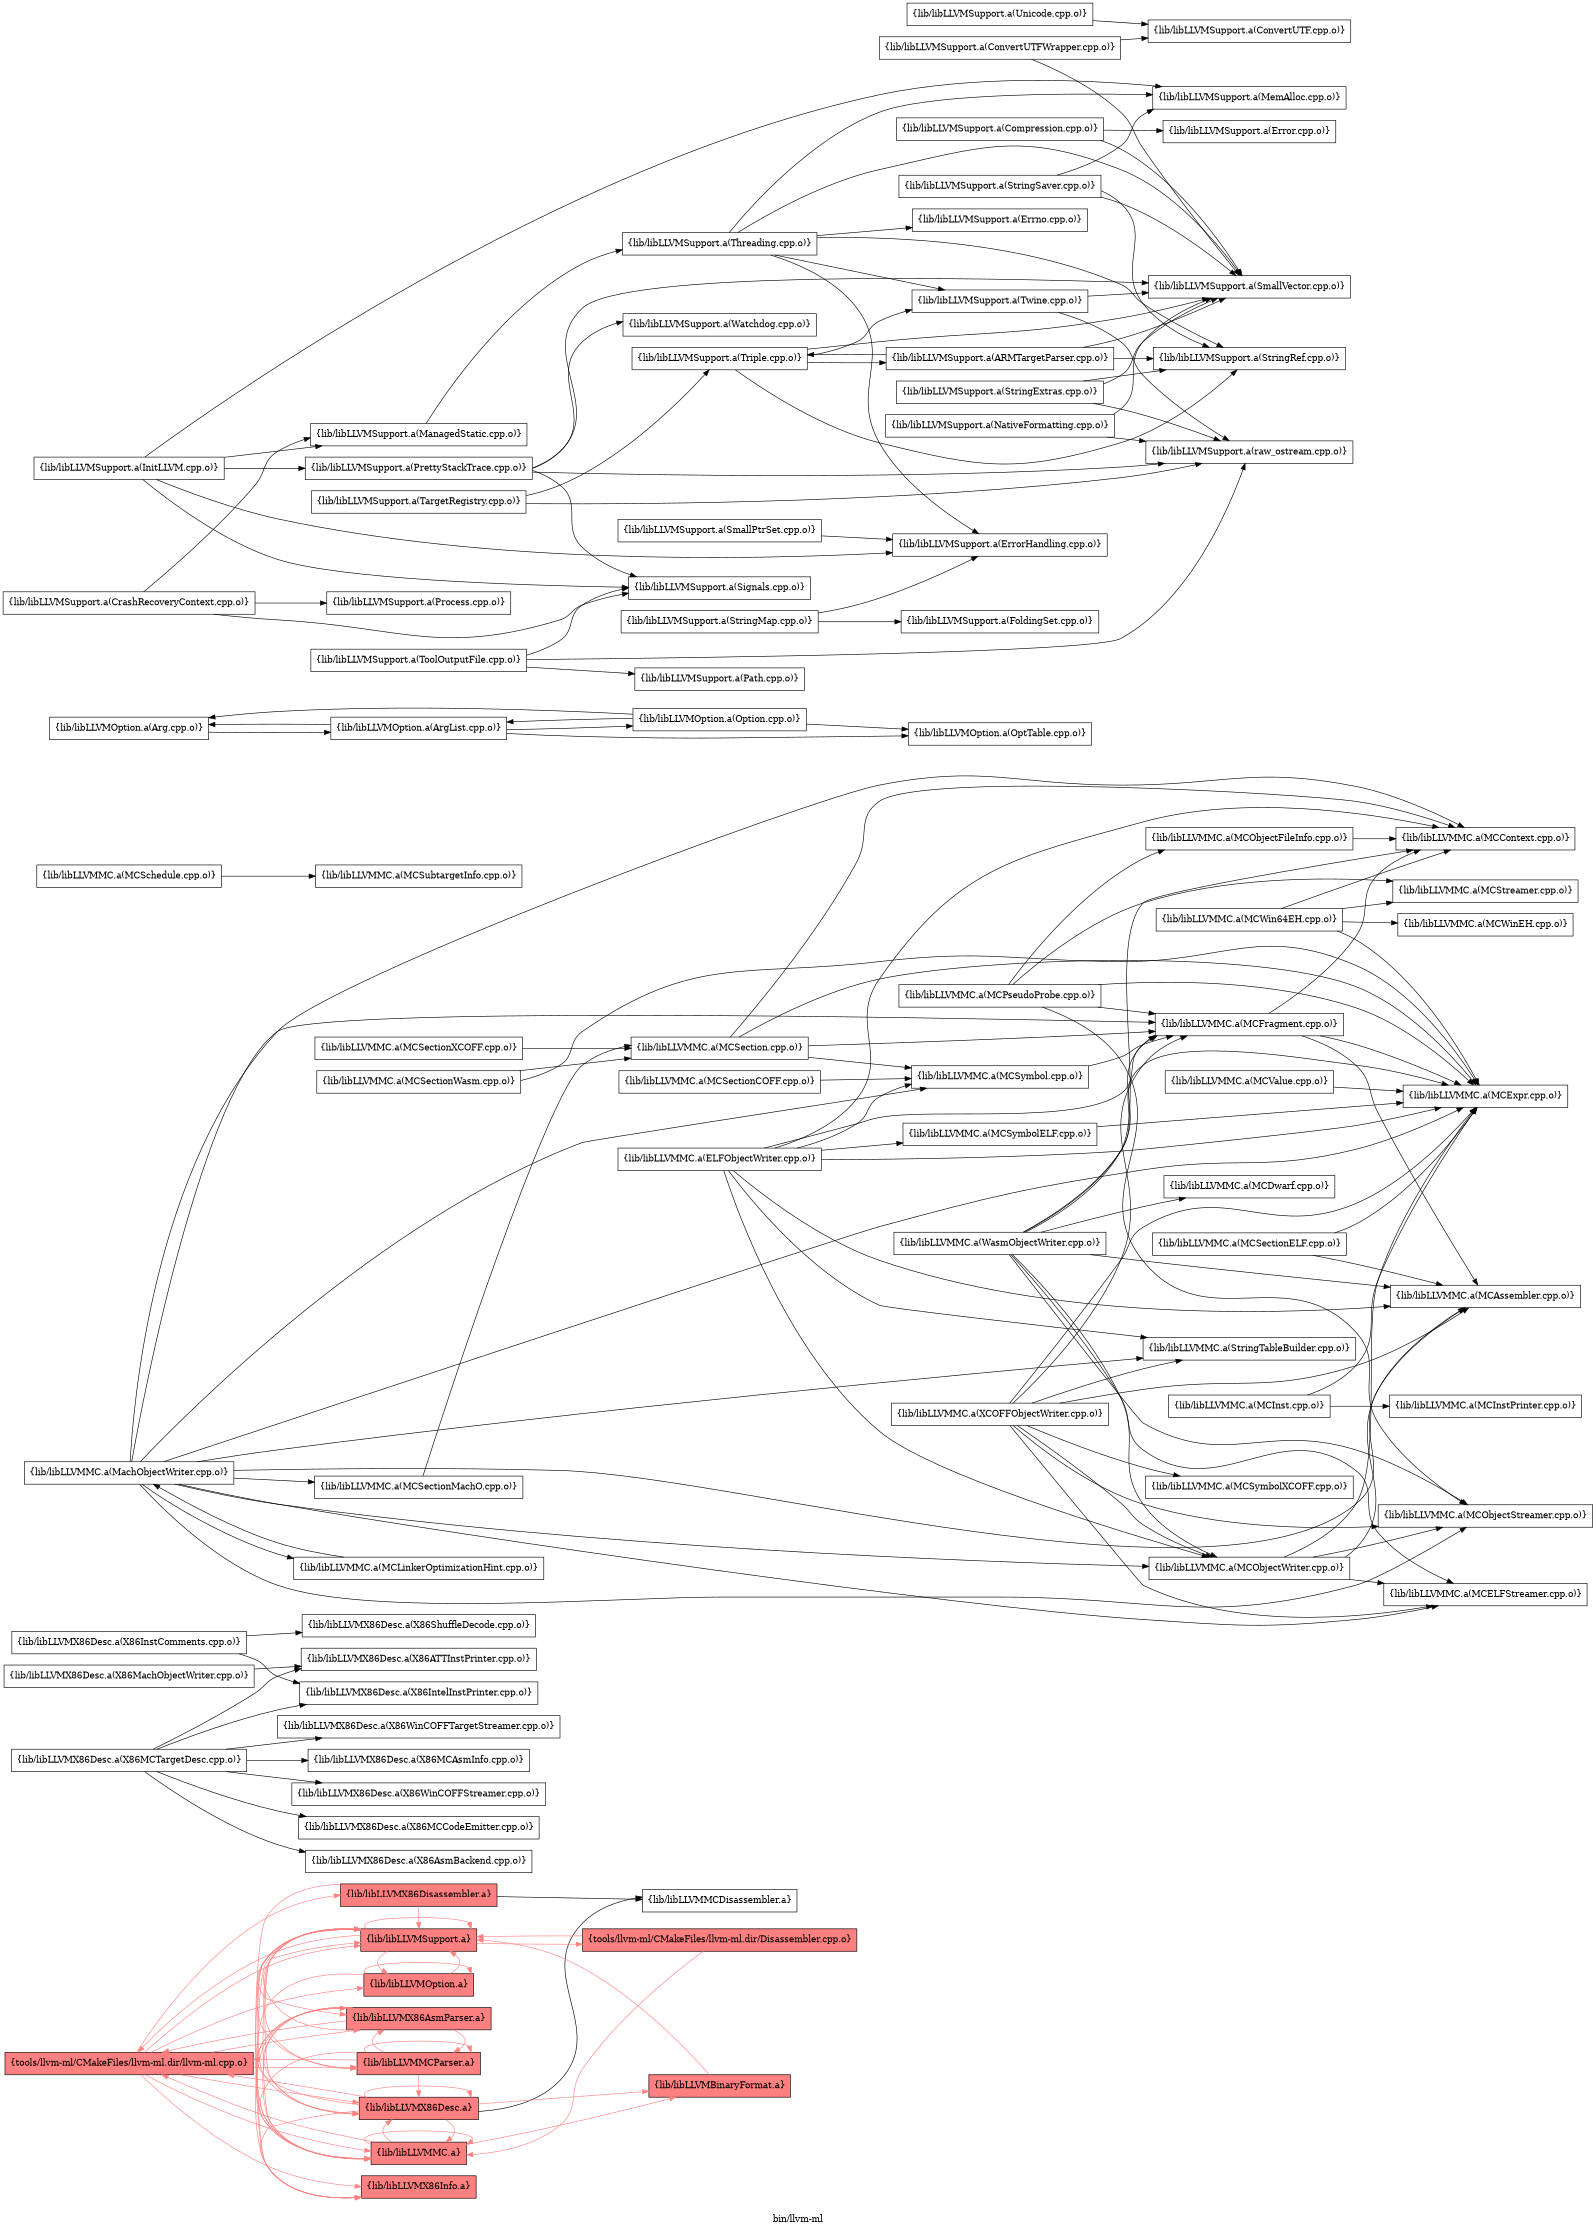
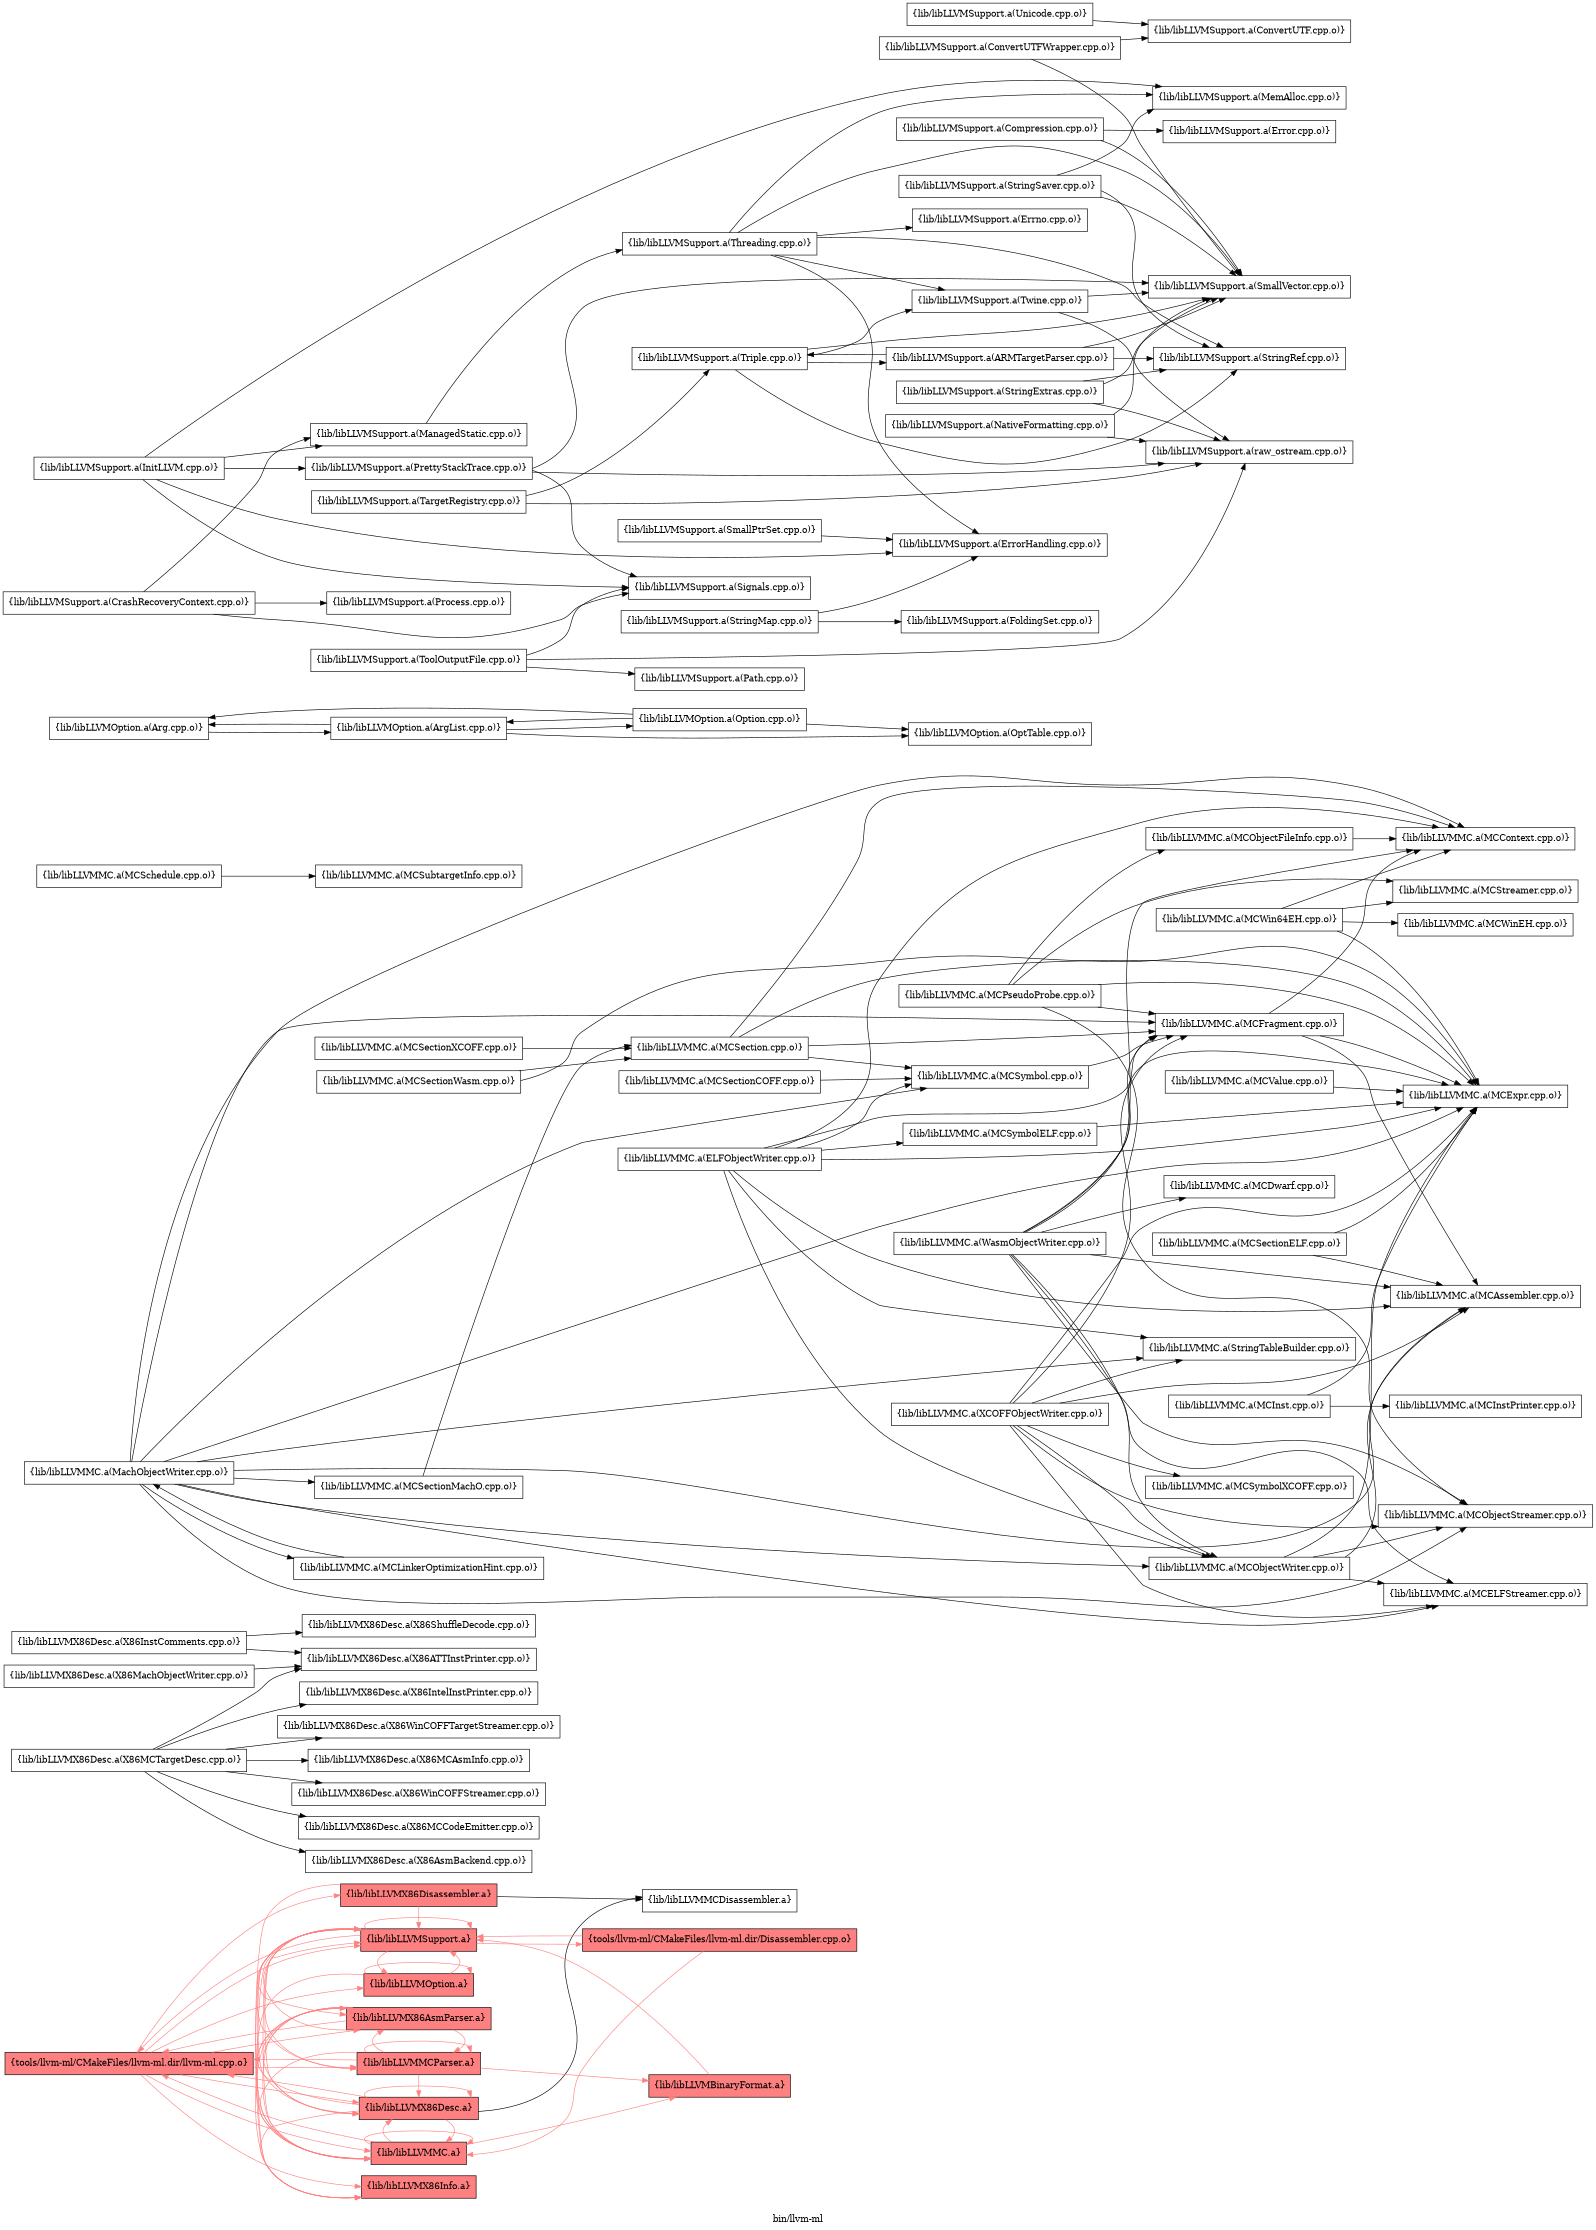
(720, 325) -> none
(263, 1665) -> (271, 1651)
(560, 2098) -> (557, 2074)
